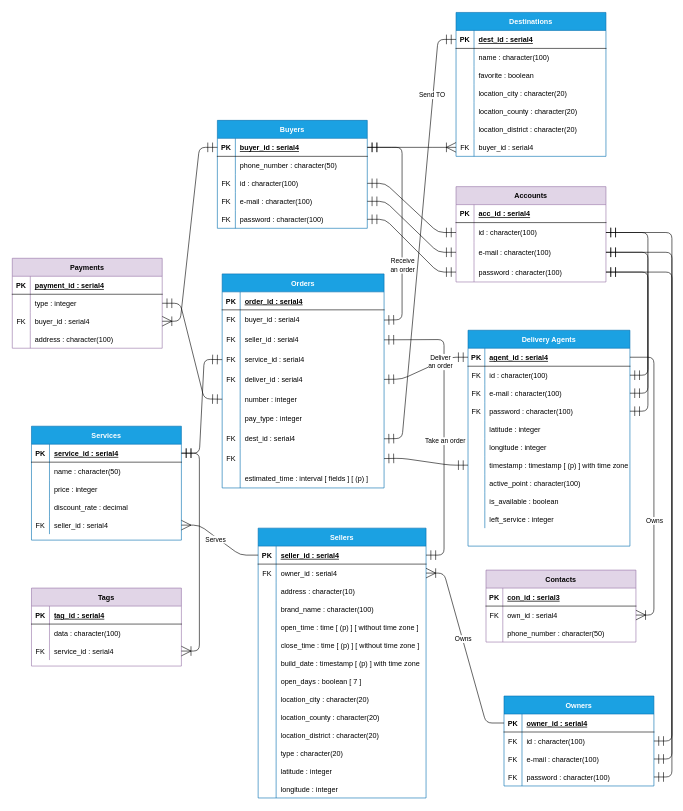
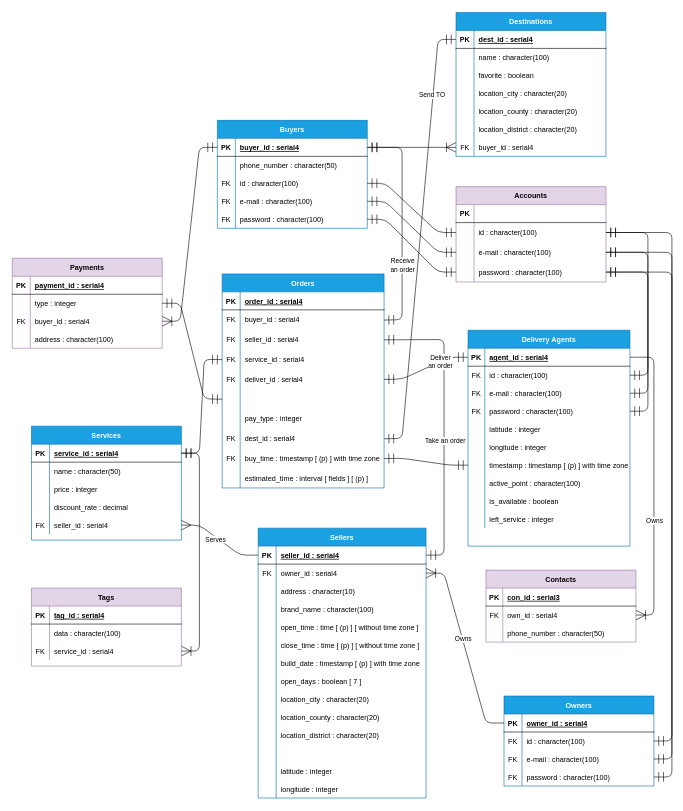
(540, 214) -> none
(312, 399) -> none
none -> (312, 458)
(351, 753) -> none
